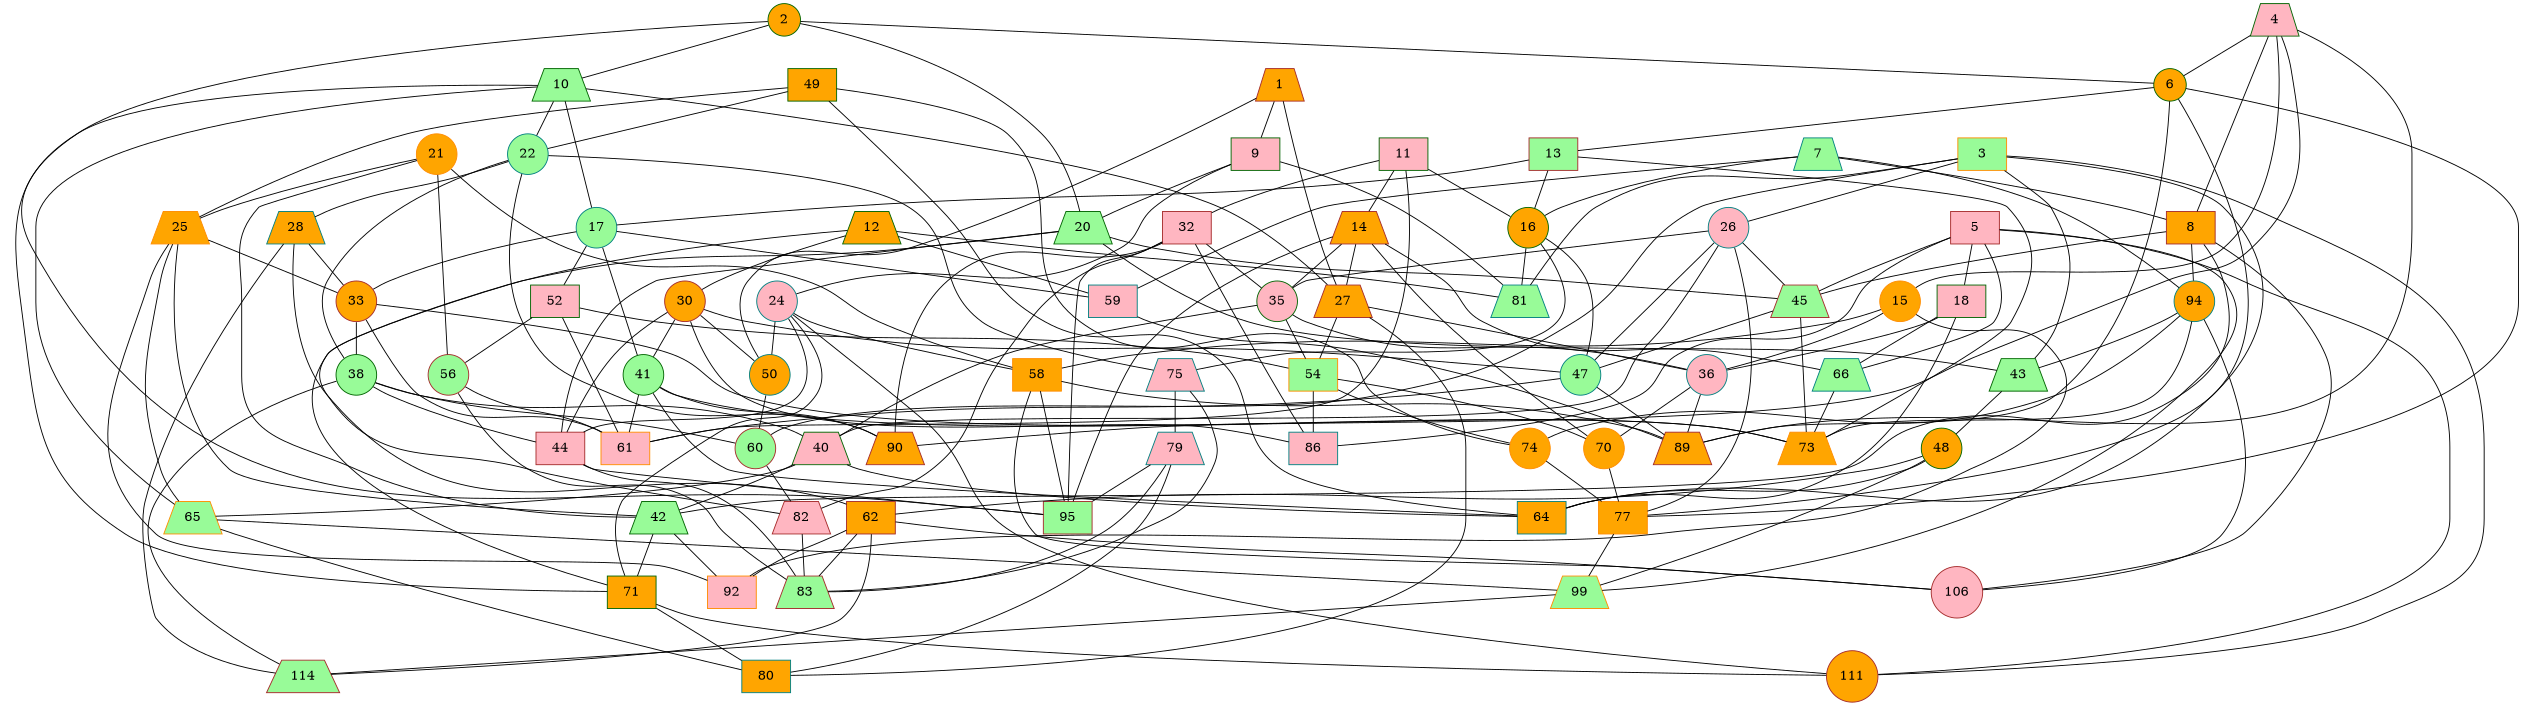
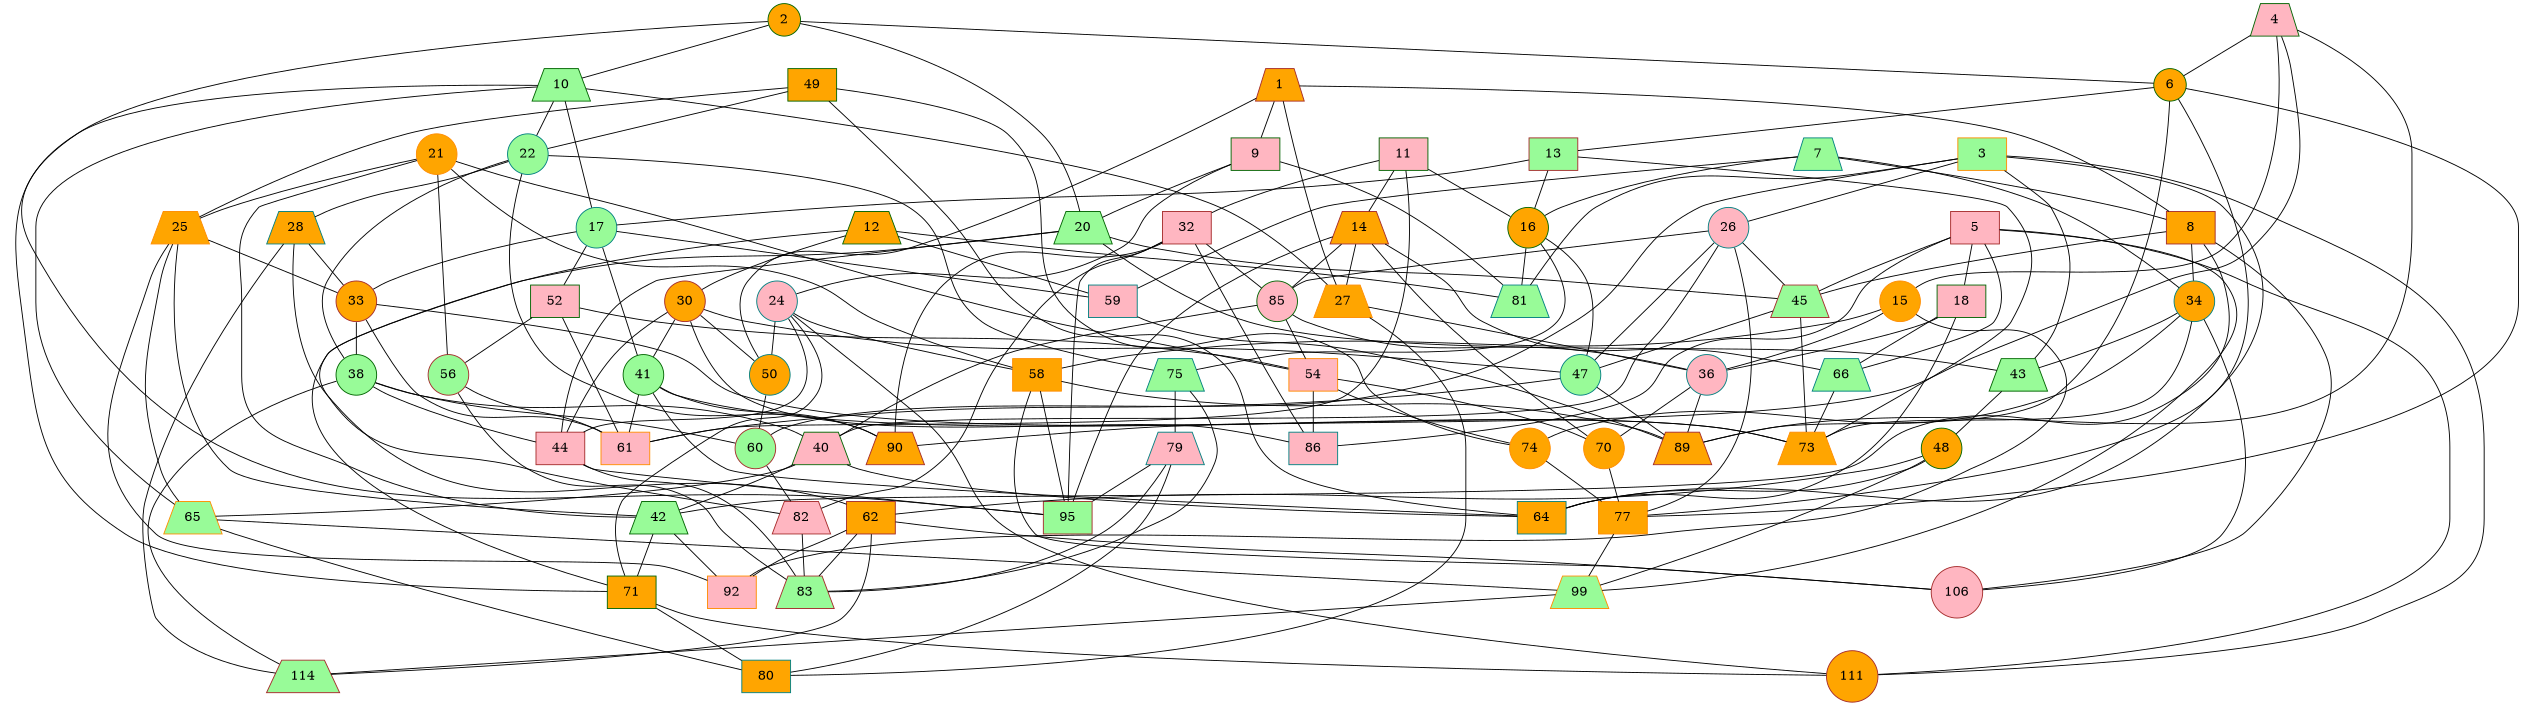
(2233, 124) -> (1745, 101)
(1277, 301) -> (1277, 301)
(1343, 301) -> (1343, 301)
(2194, 301) -> (2194, 301)
(1328, 338) -> (849, 270)
(1175, 375) -> (1175, 375)
(1313, 375) -> (1313, 375)
